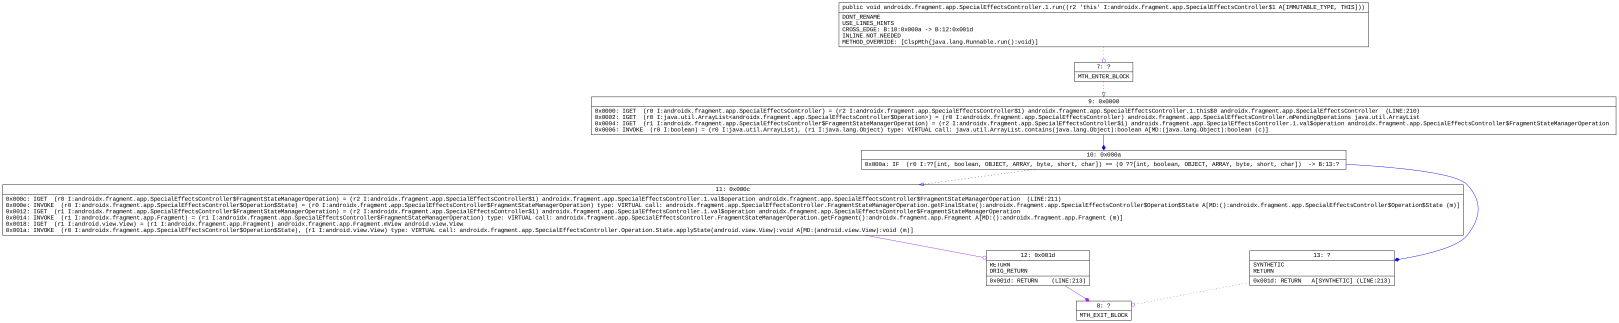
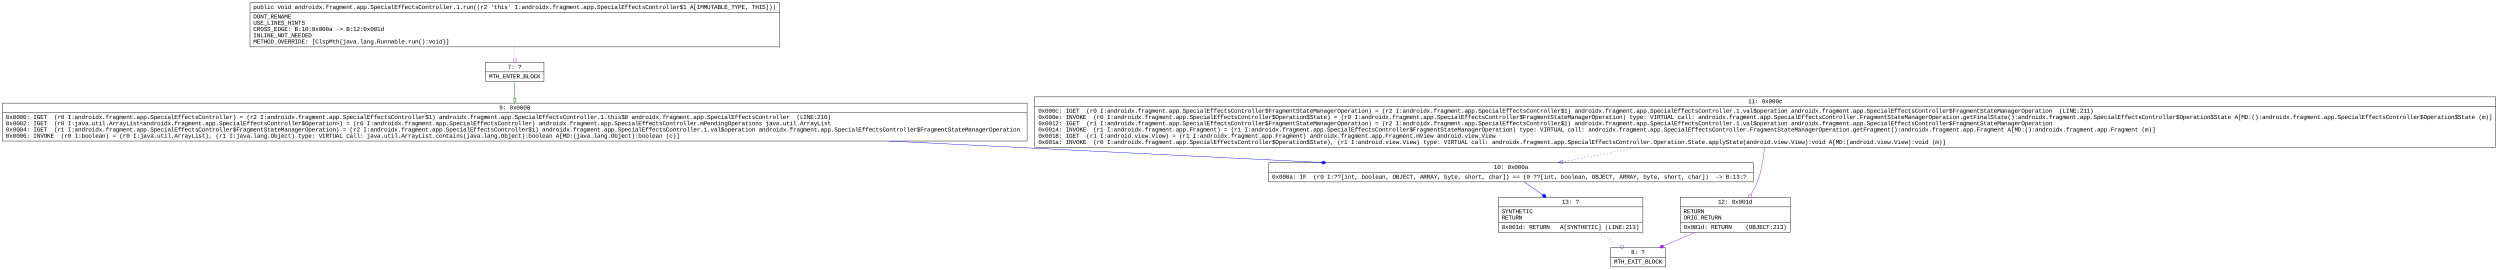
(1104, 87) -> (515, 90)
(979, 177) -> (1600, 155)
(1038, 281) -> (1735, 227)
